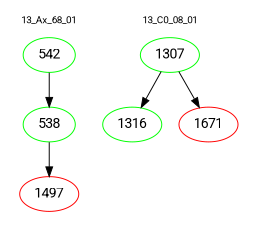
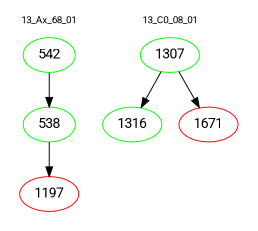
(49, 194) -> (49, 194)
